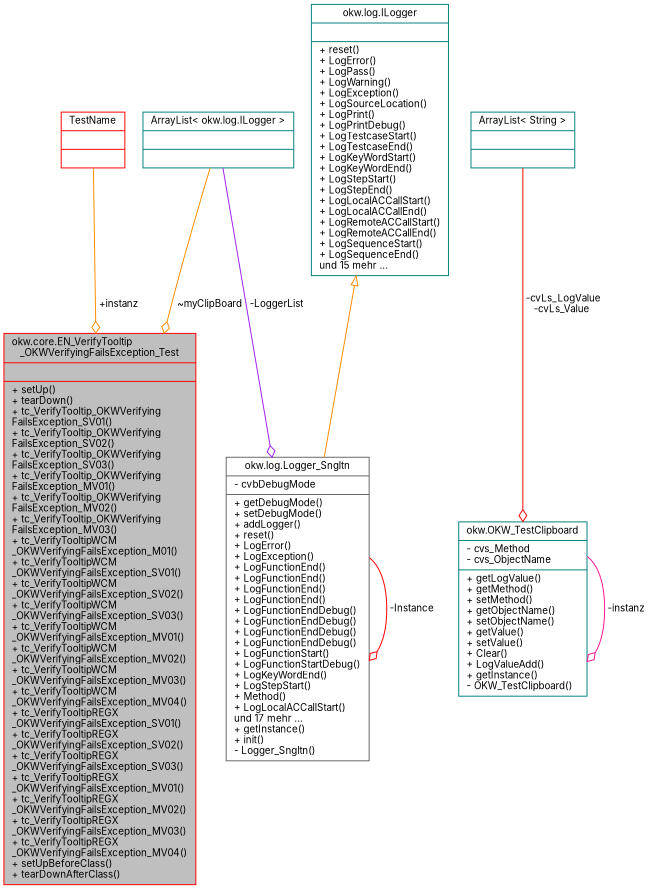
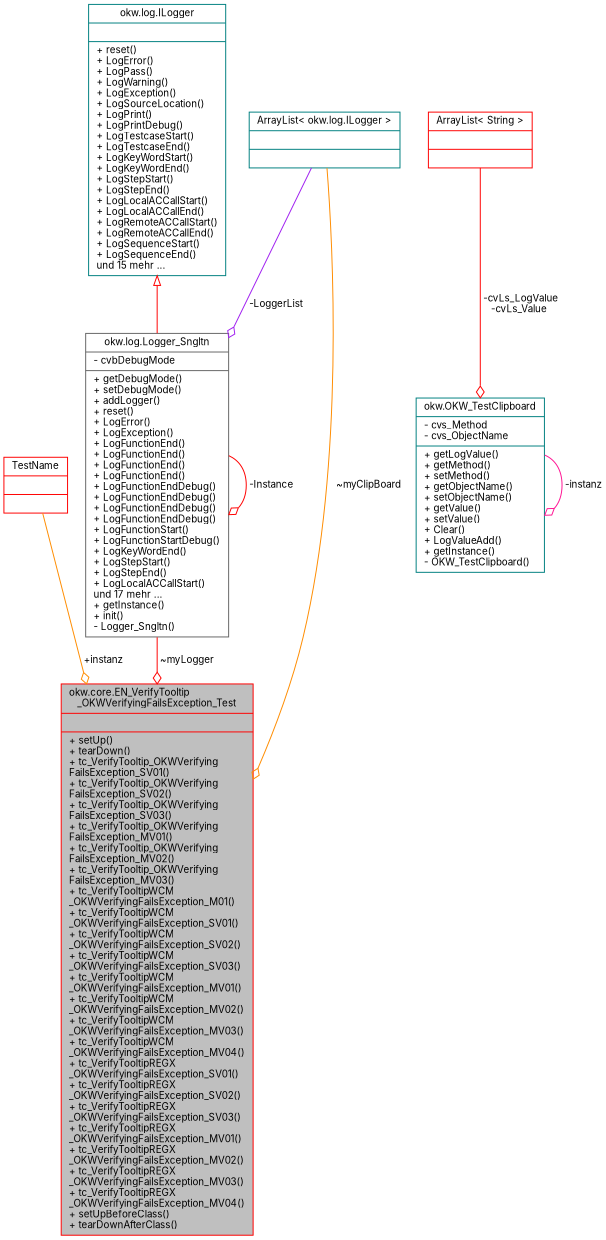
(523, 140) -> (480, 140)
(339, 371) -> (157, 310)
none -> (157, 655)
(260, 697) -> (131, 573)
